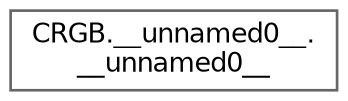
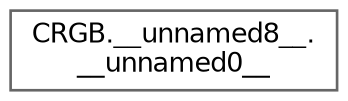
(174, 50) -> (174, 50)
